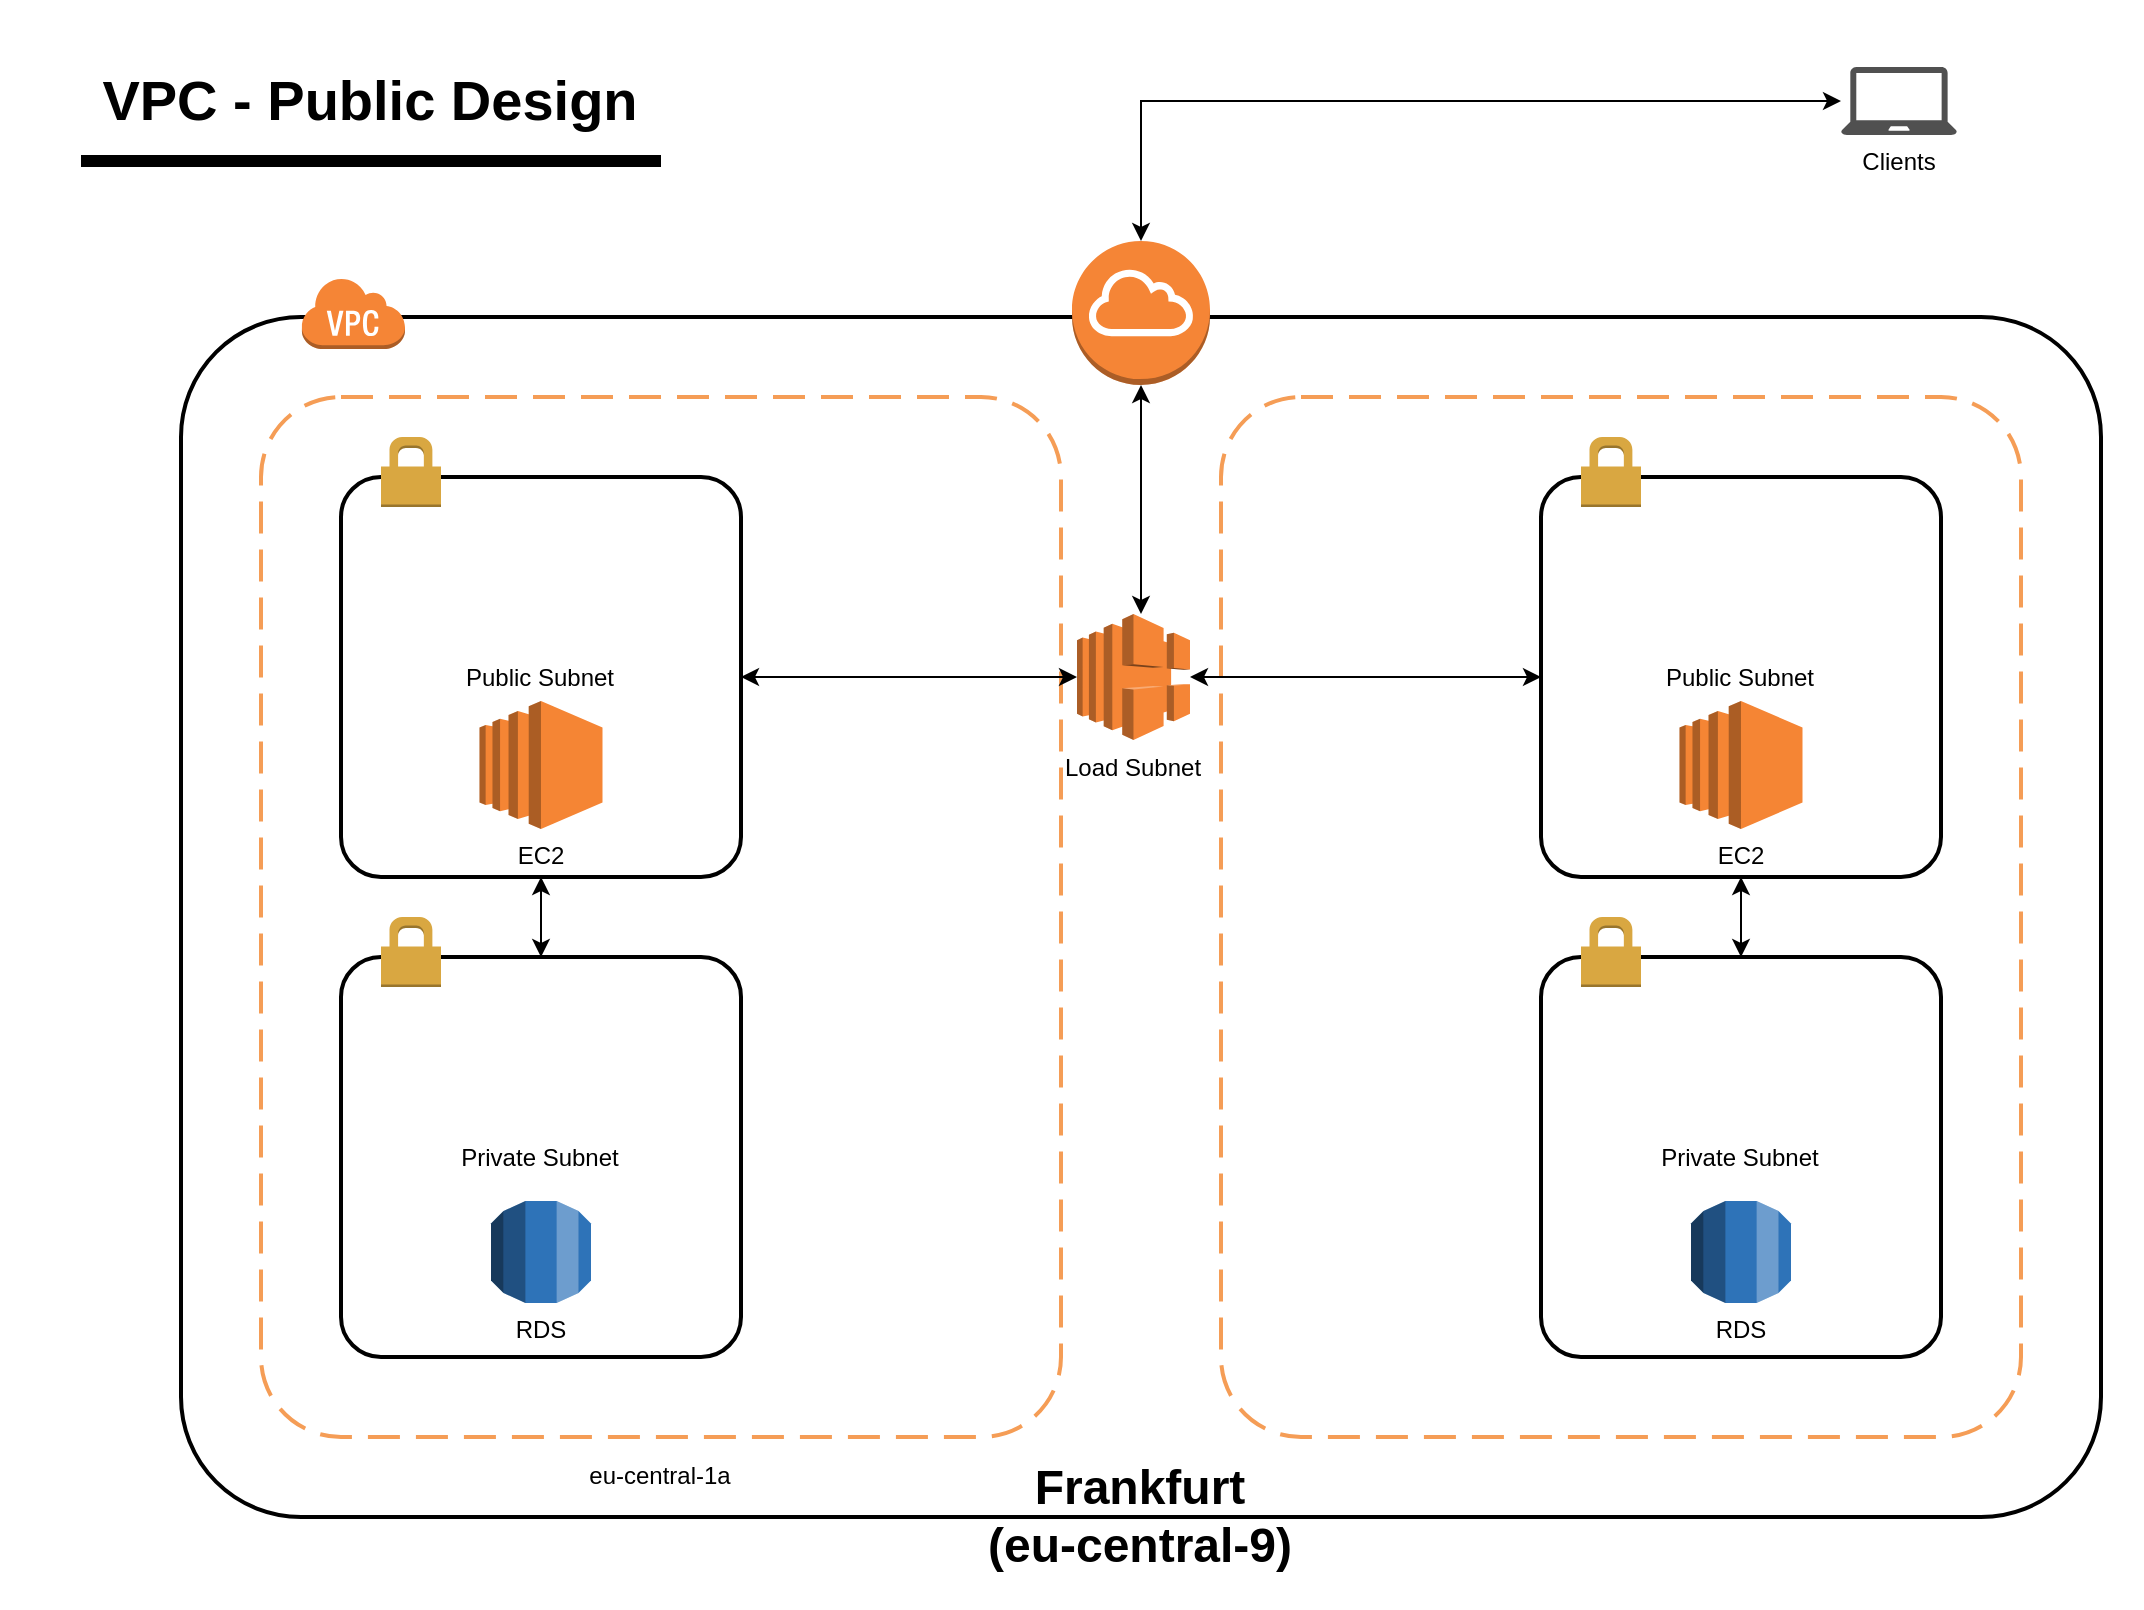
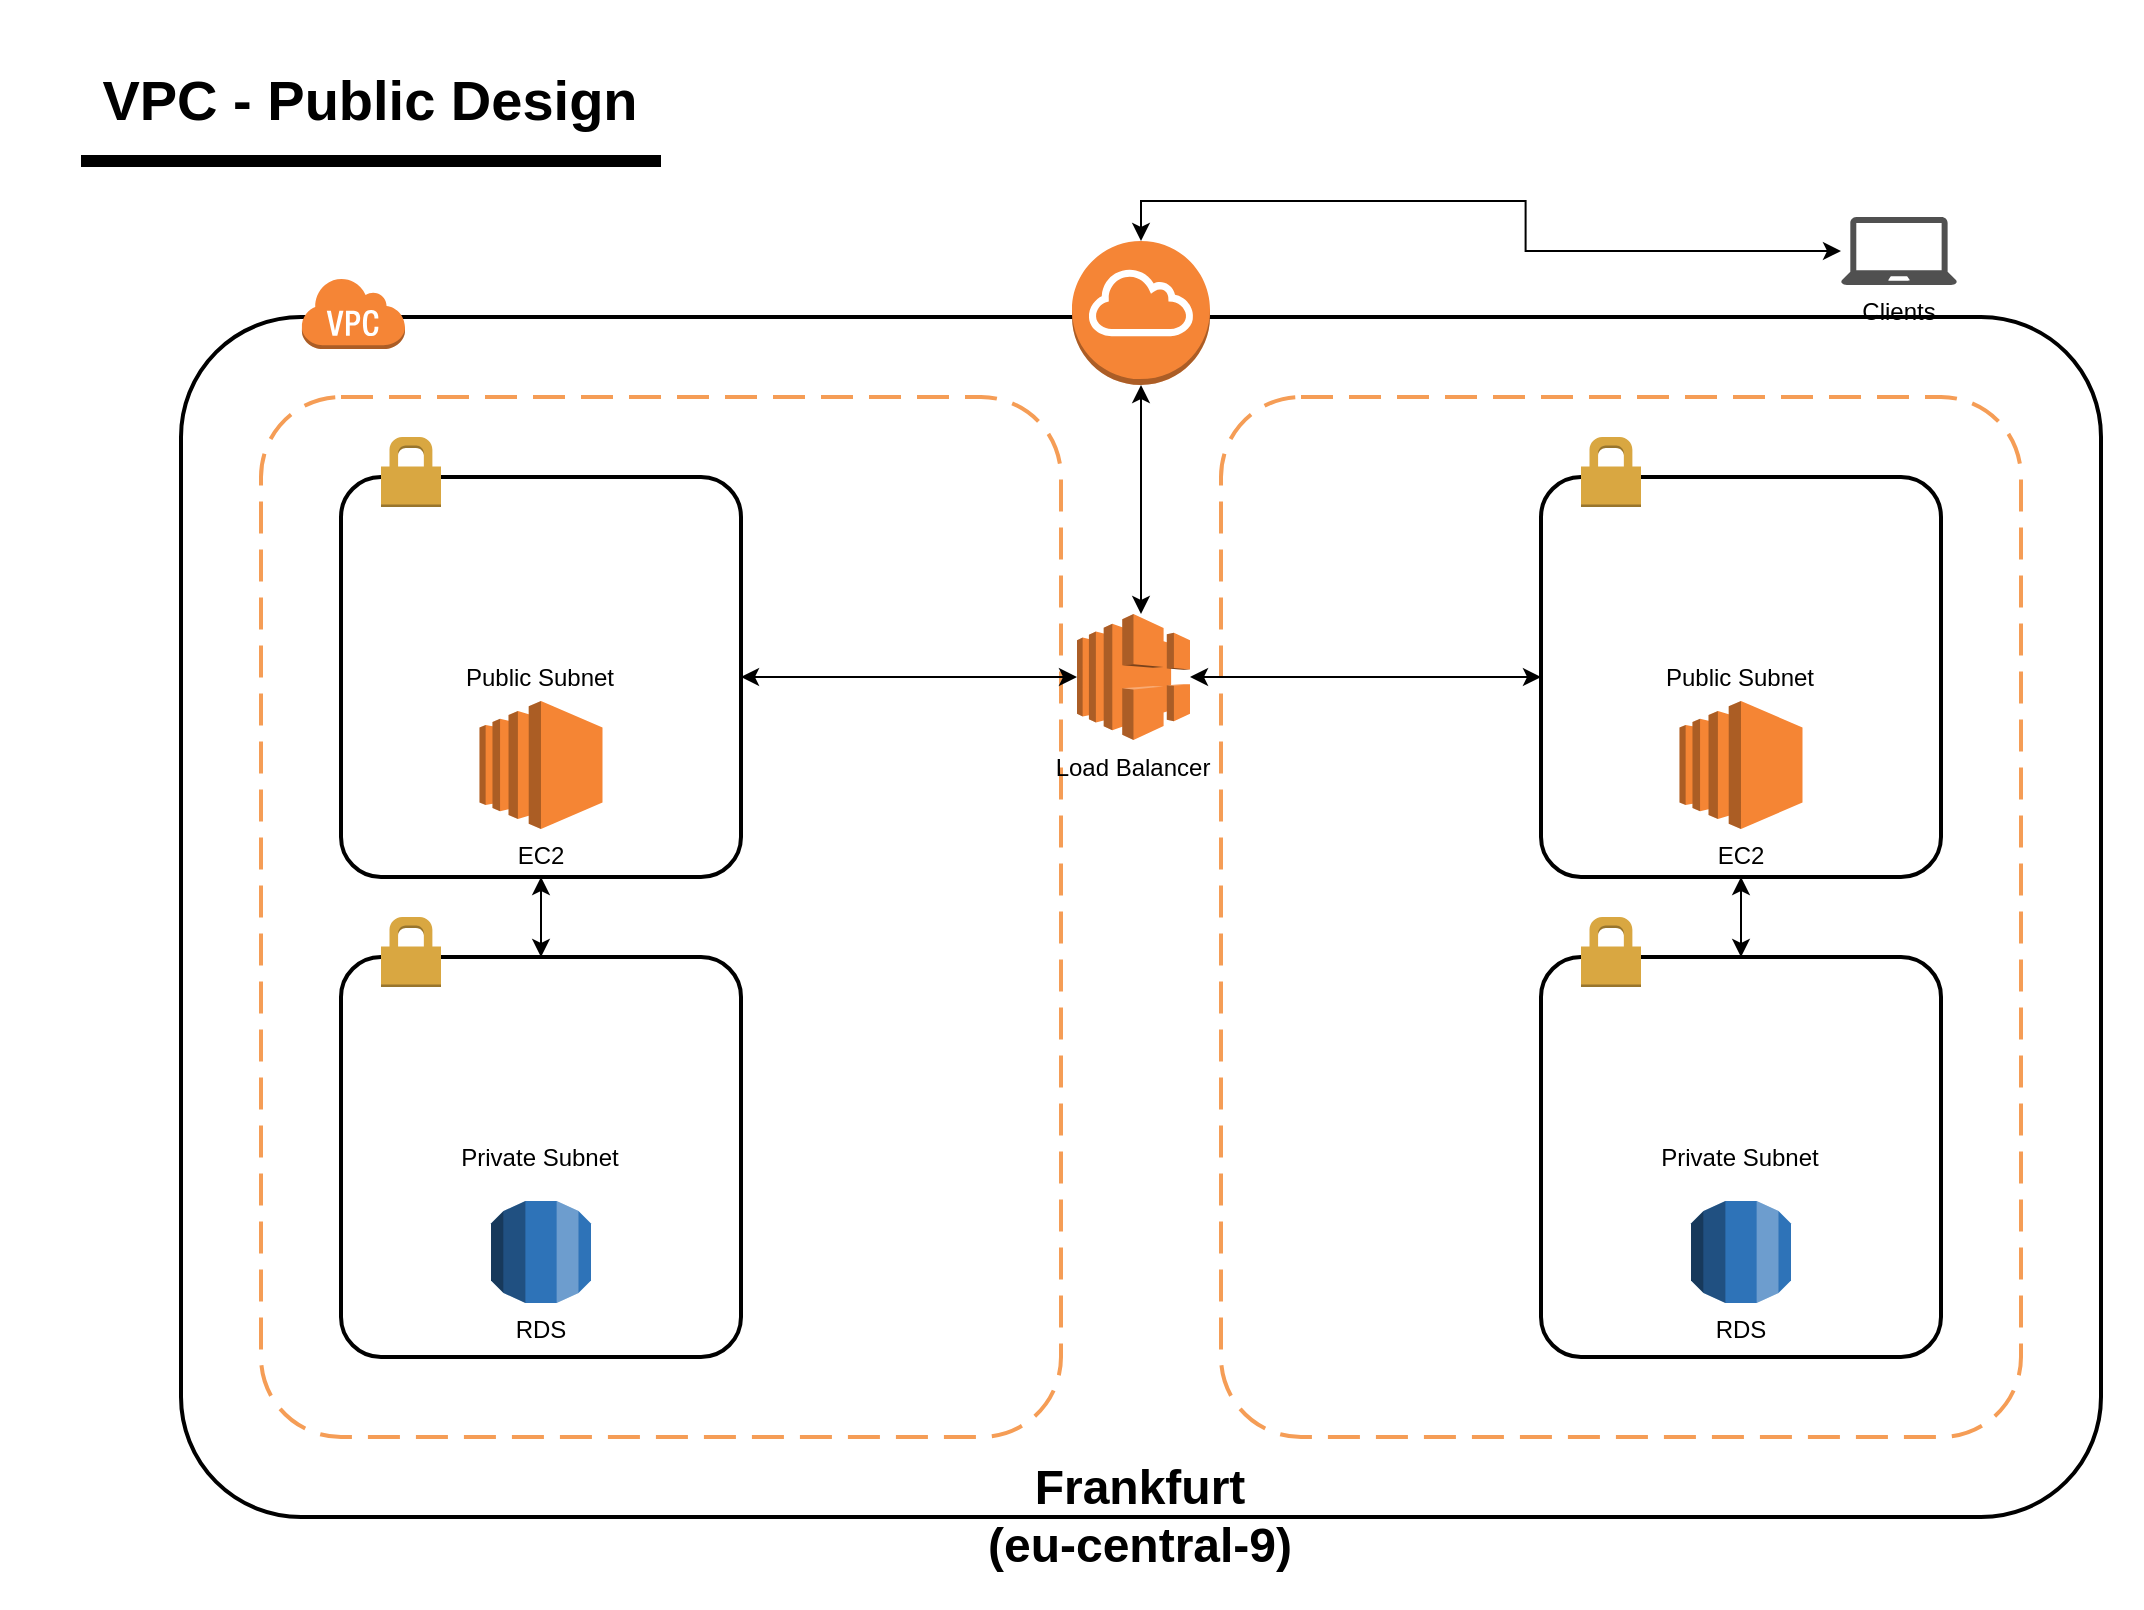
(1899, 101) -> (1899, 251)
(1134, 769) -> (1134, 769)
(661, 1477) -> none
